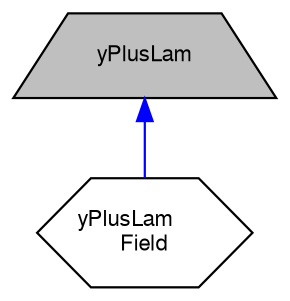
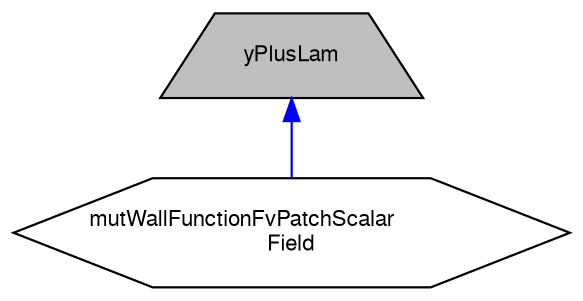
(145, 233) -> (292, 233)
